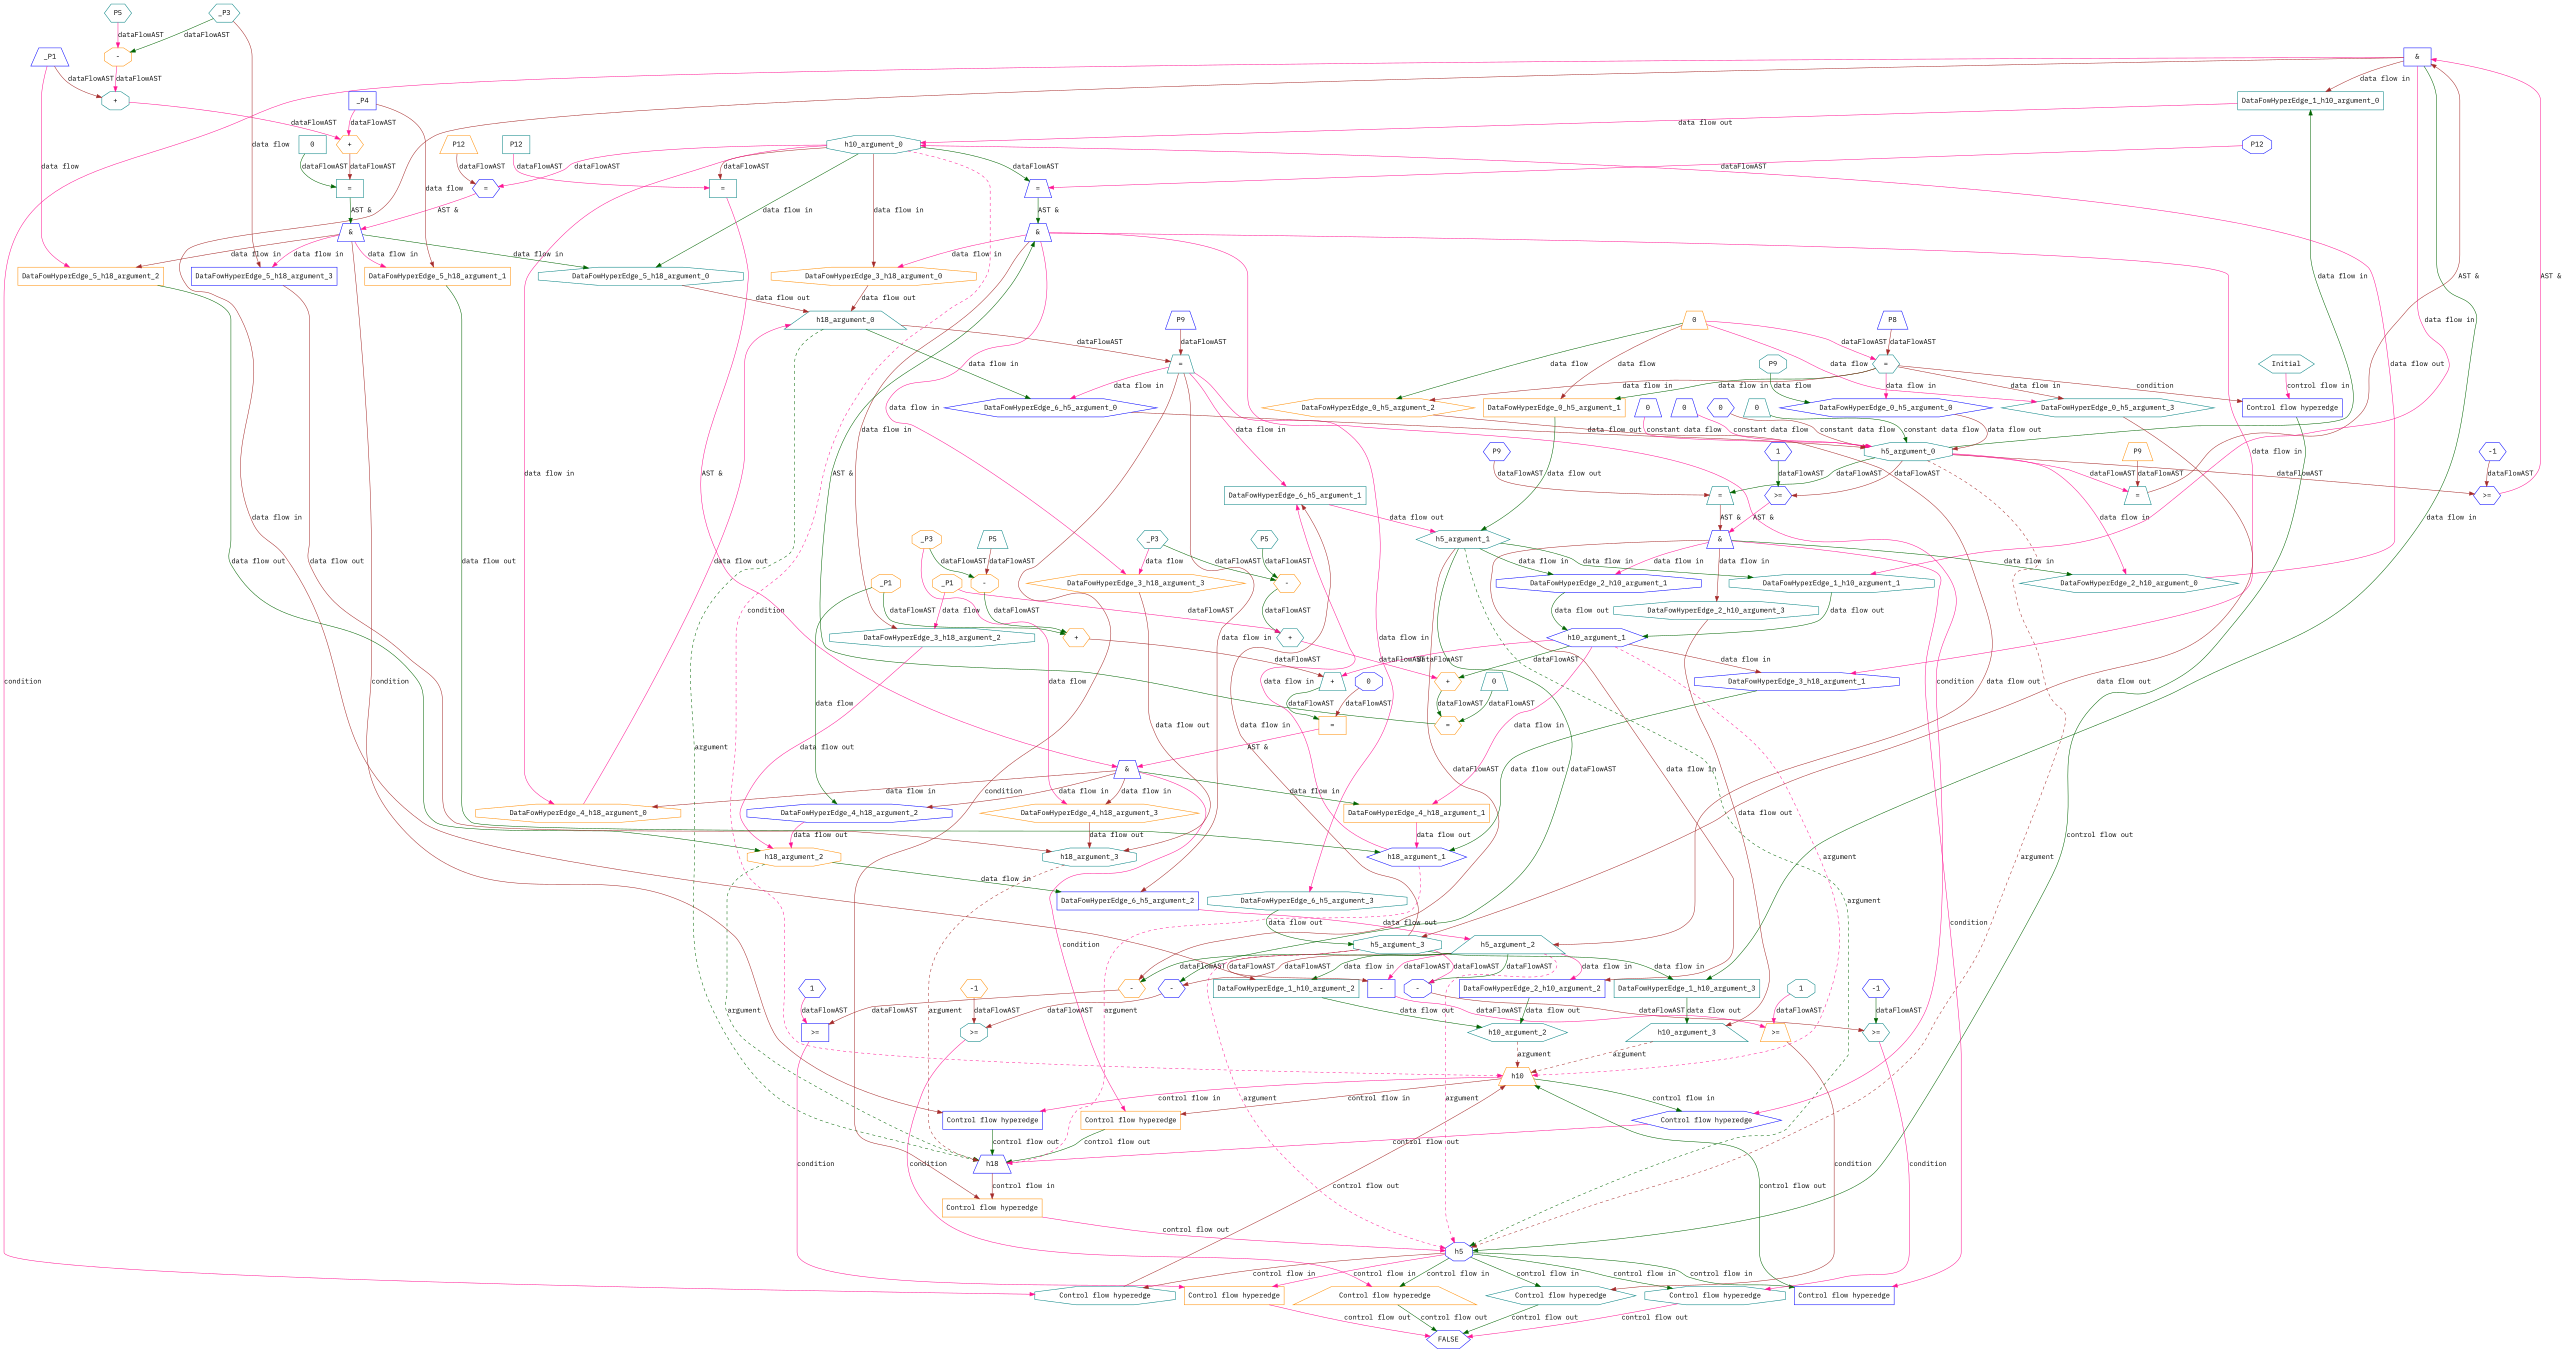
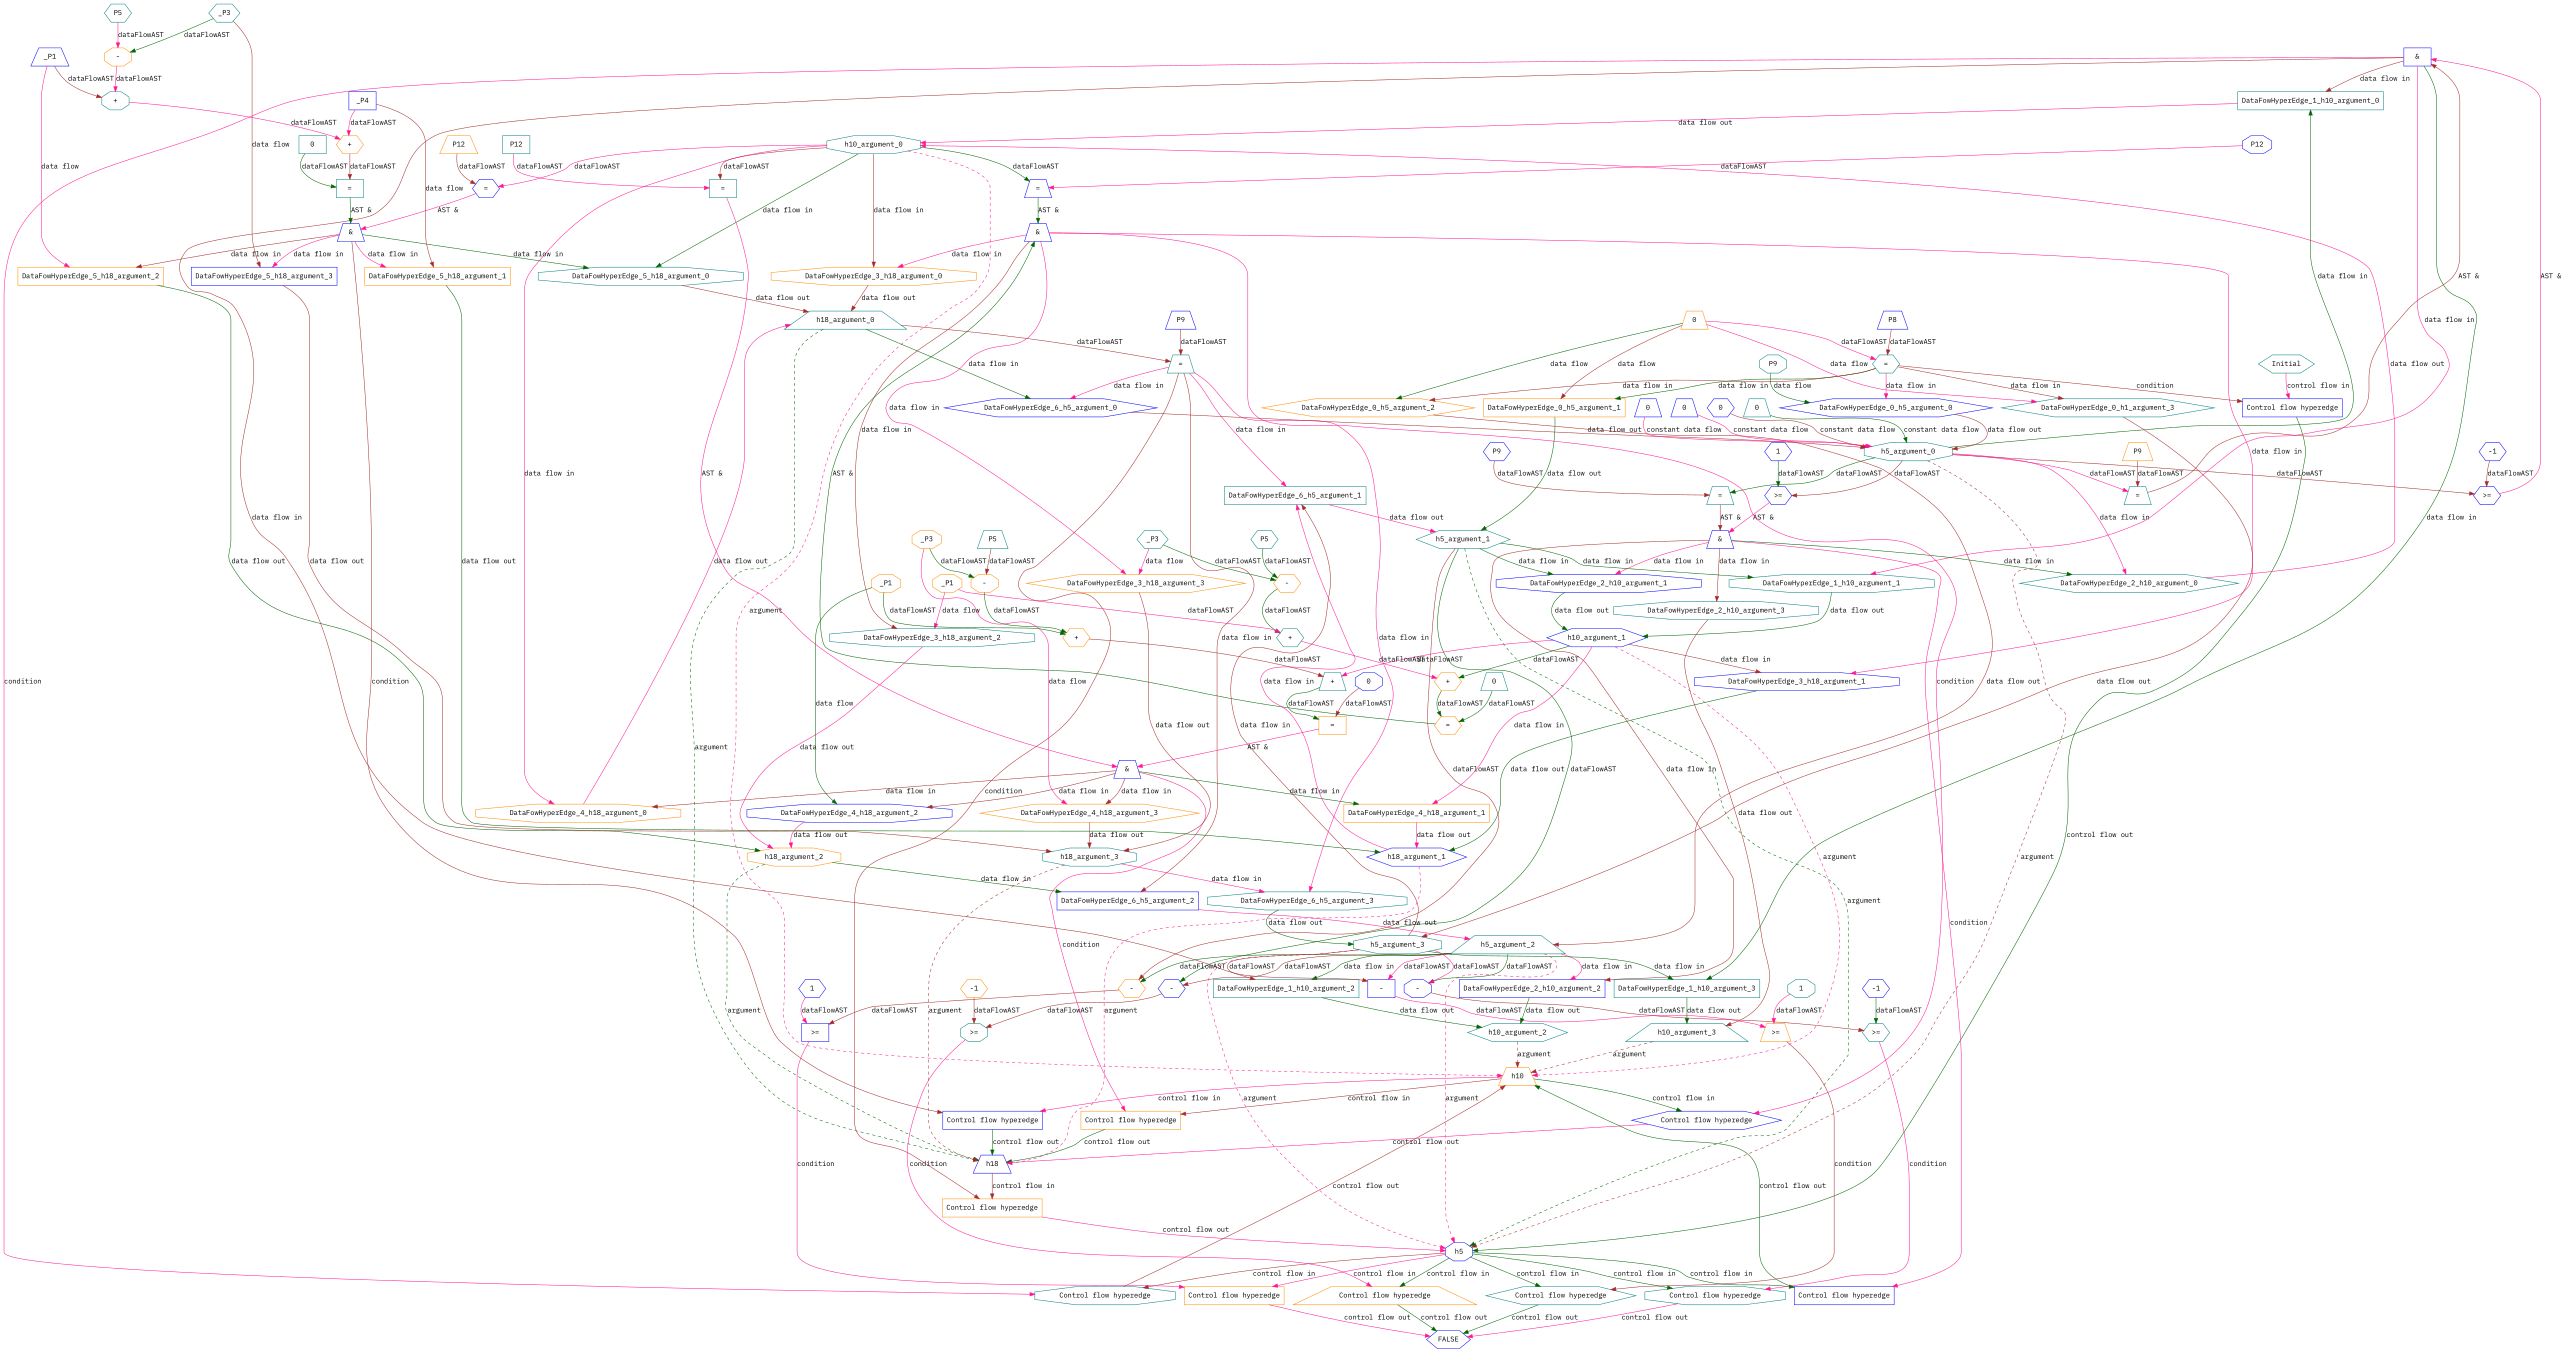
(2108, 408) -> (2108, 408)
(766, 611) -> (766, 611)
none -> (1190, 877)
